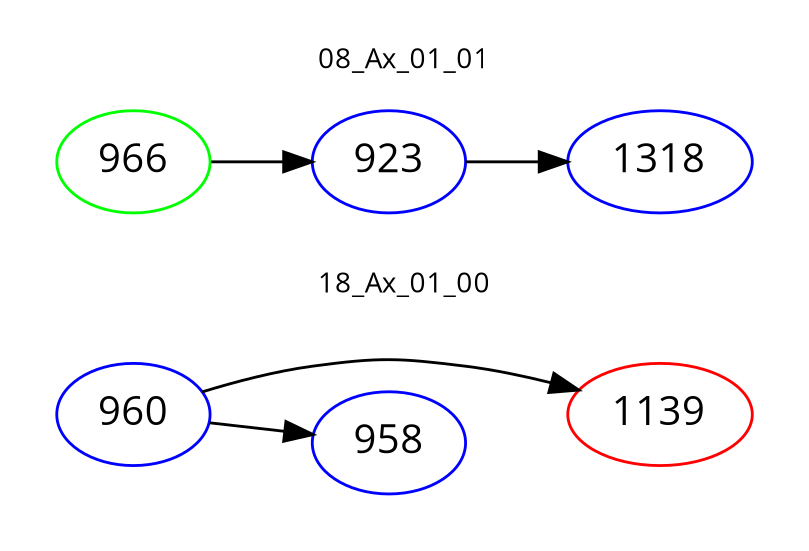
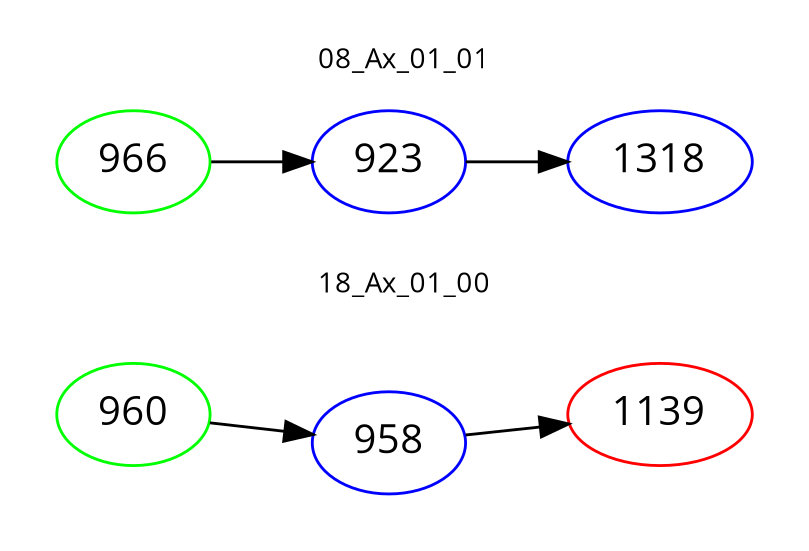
(376, 360) -> (503, 431)
(133, 414) -> (133, 414)
